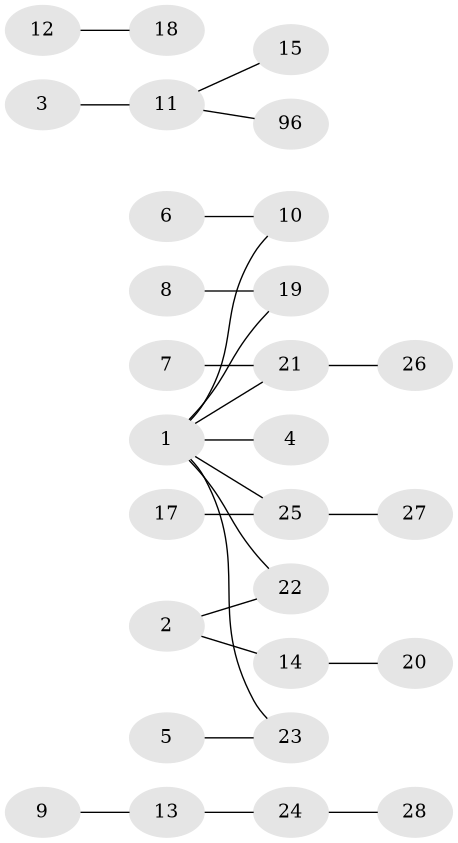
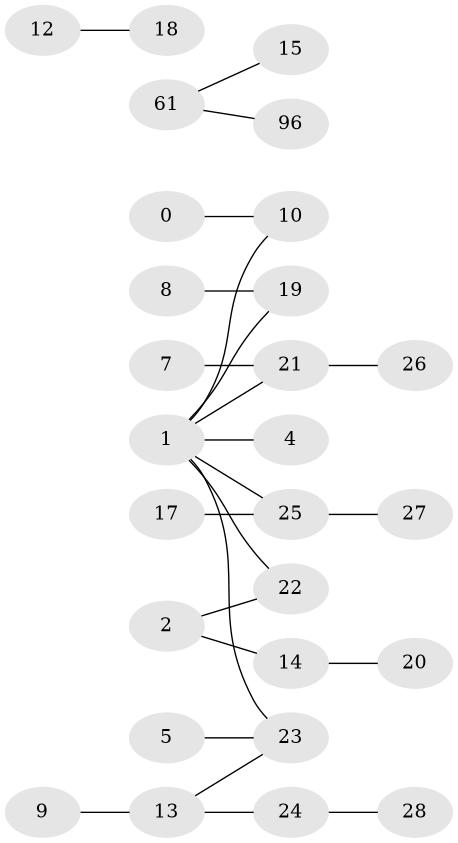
(43, 105) -> none
(167, 105) -> (167, 105)
(167, 217) -> (167, 217)
none -> (229, 775)
